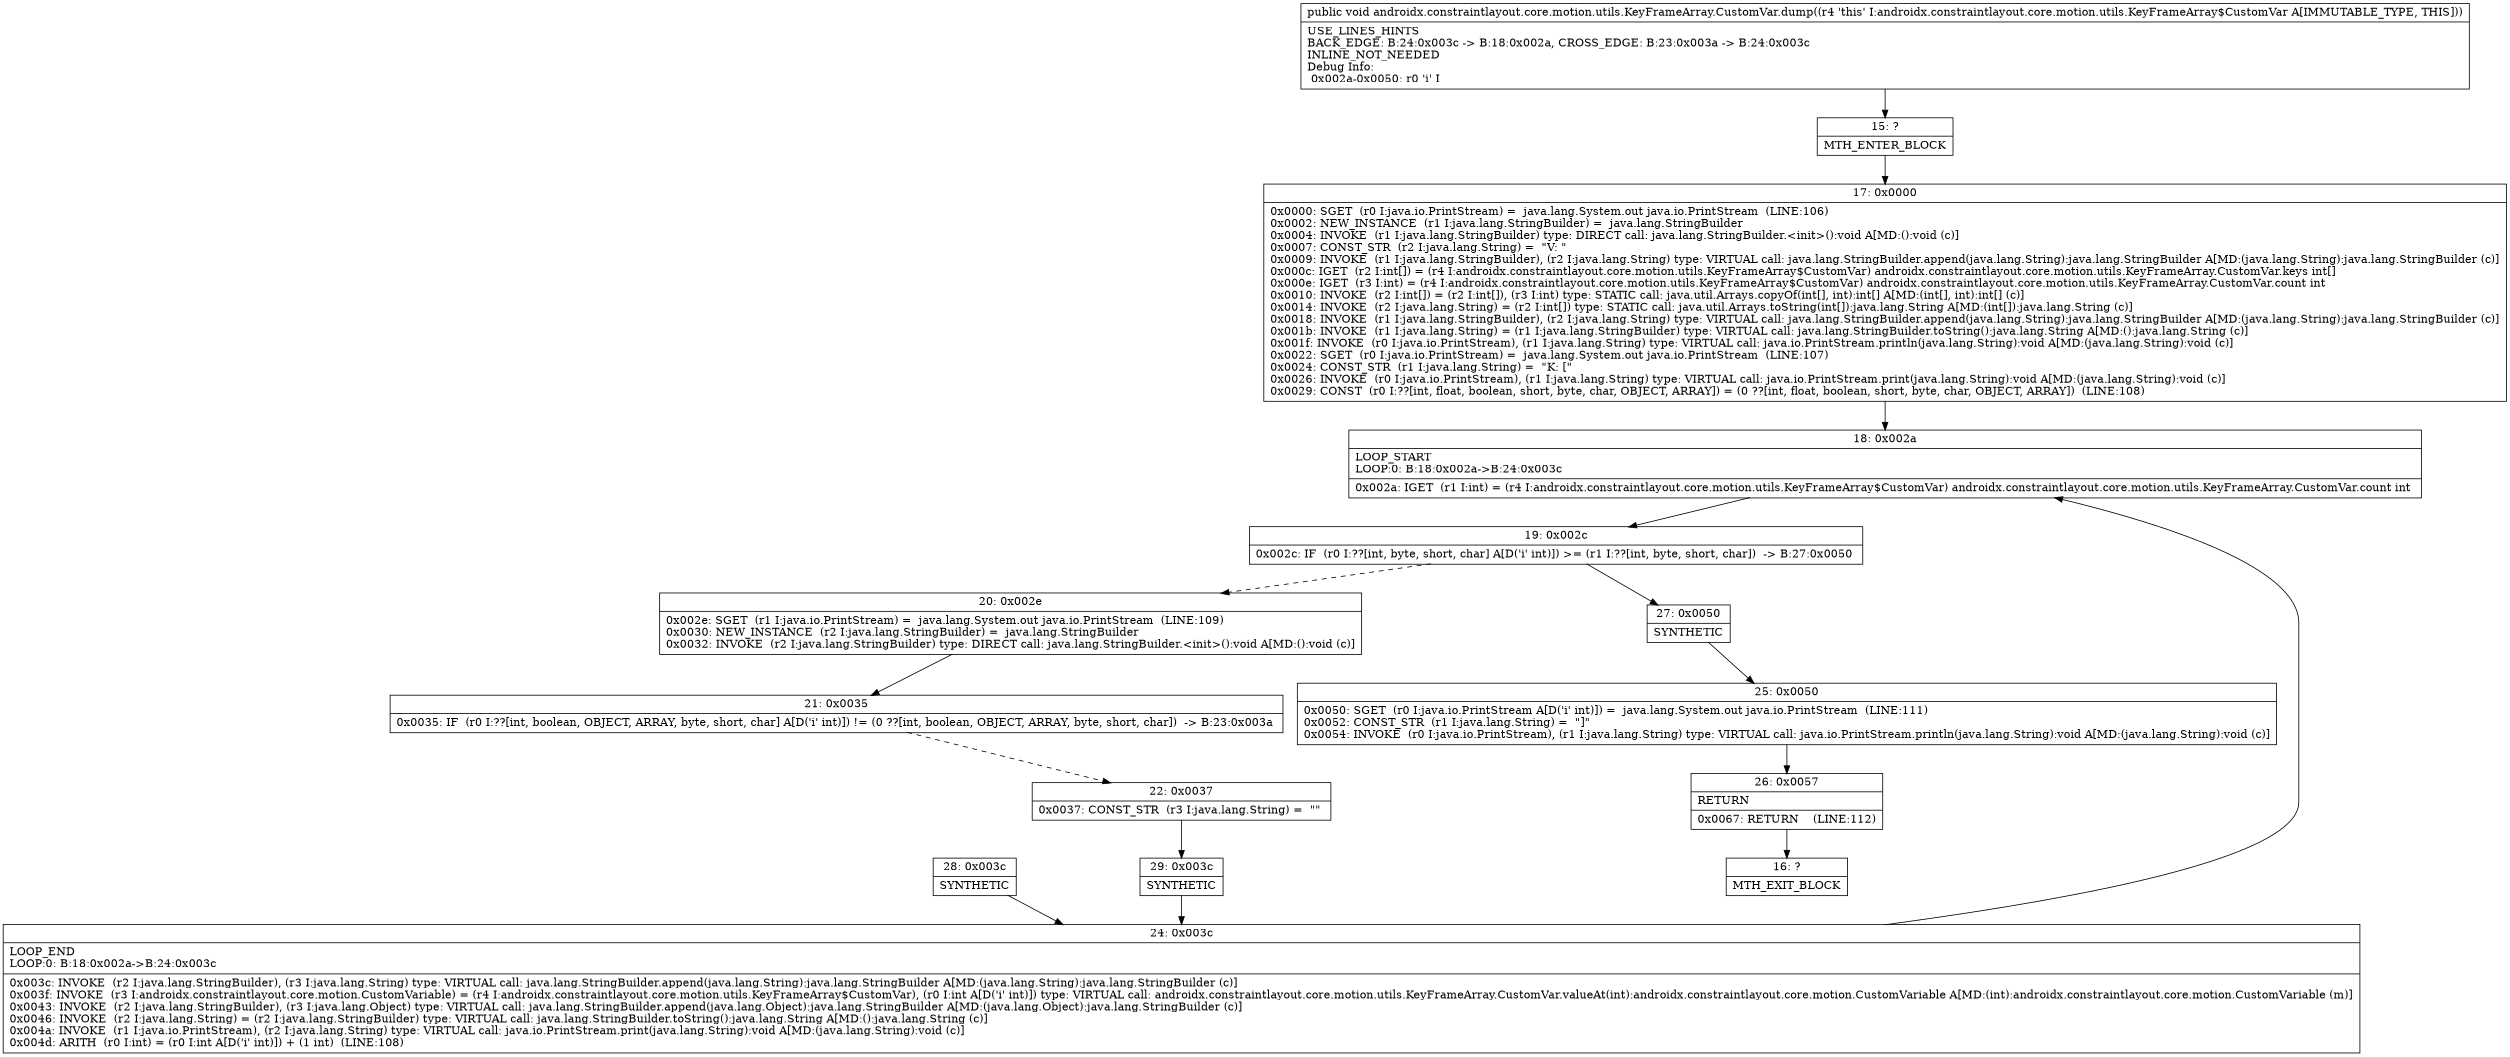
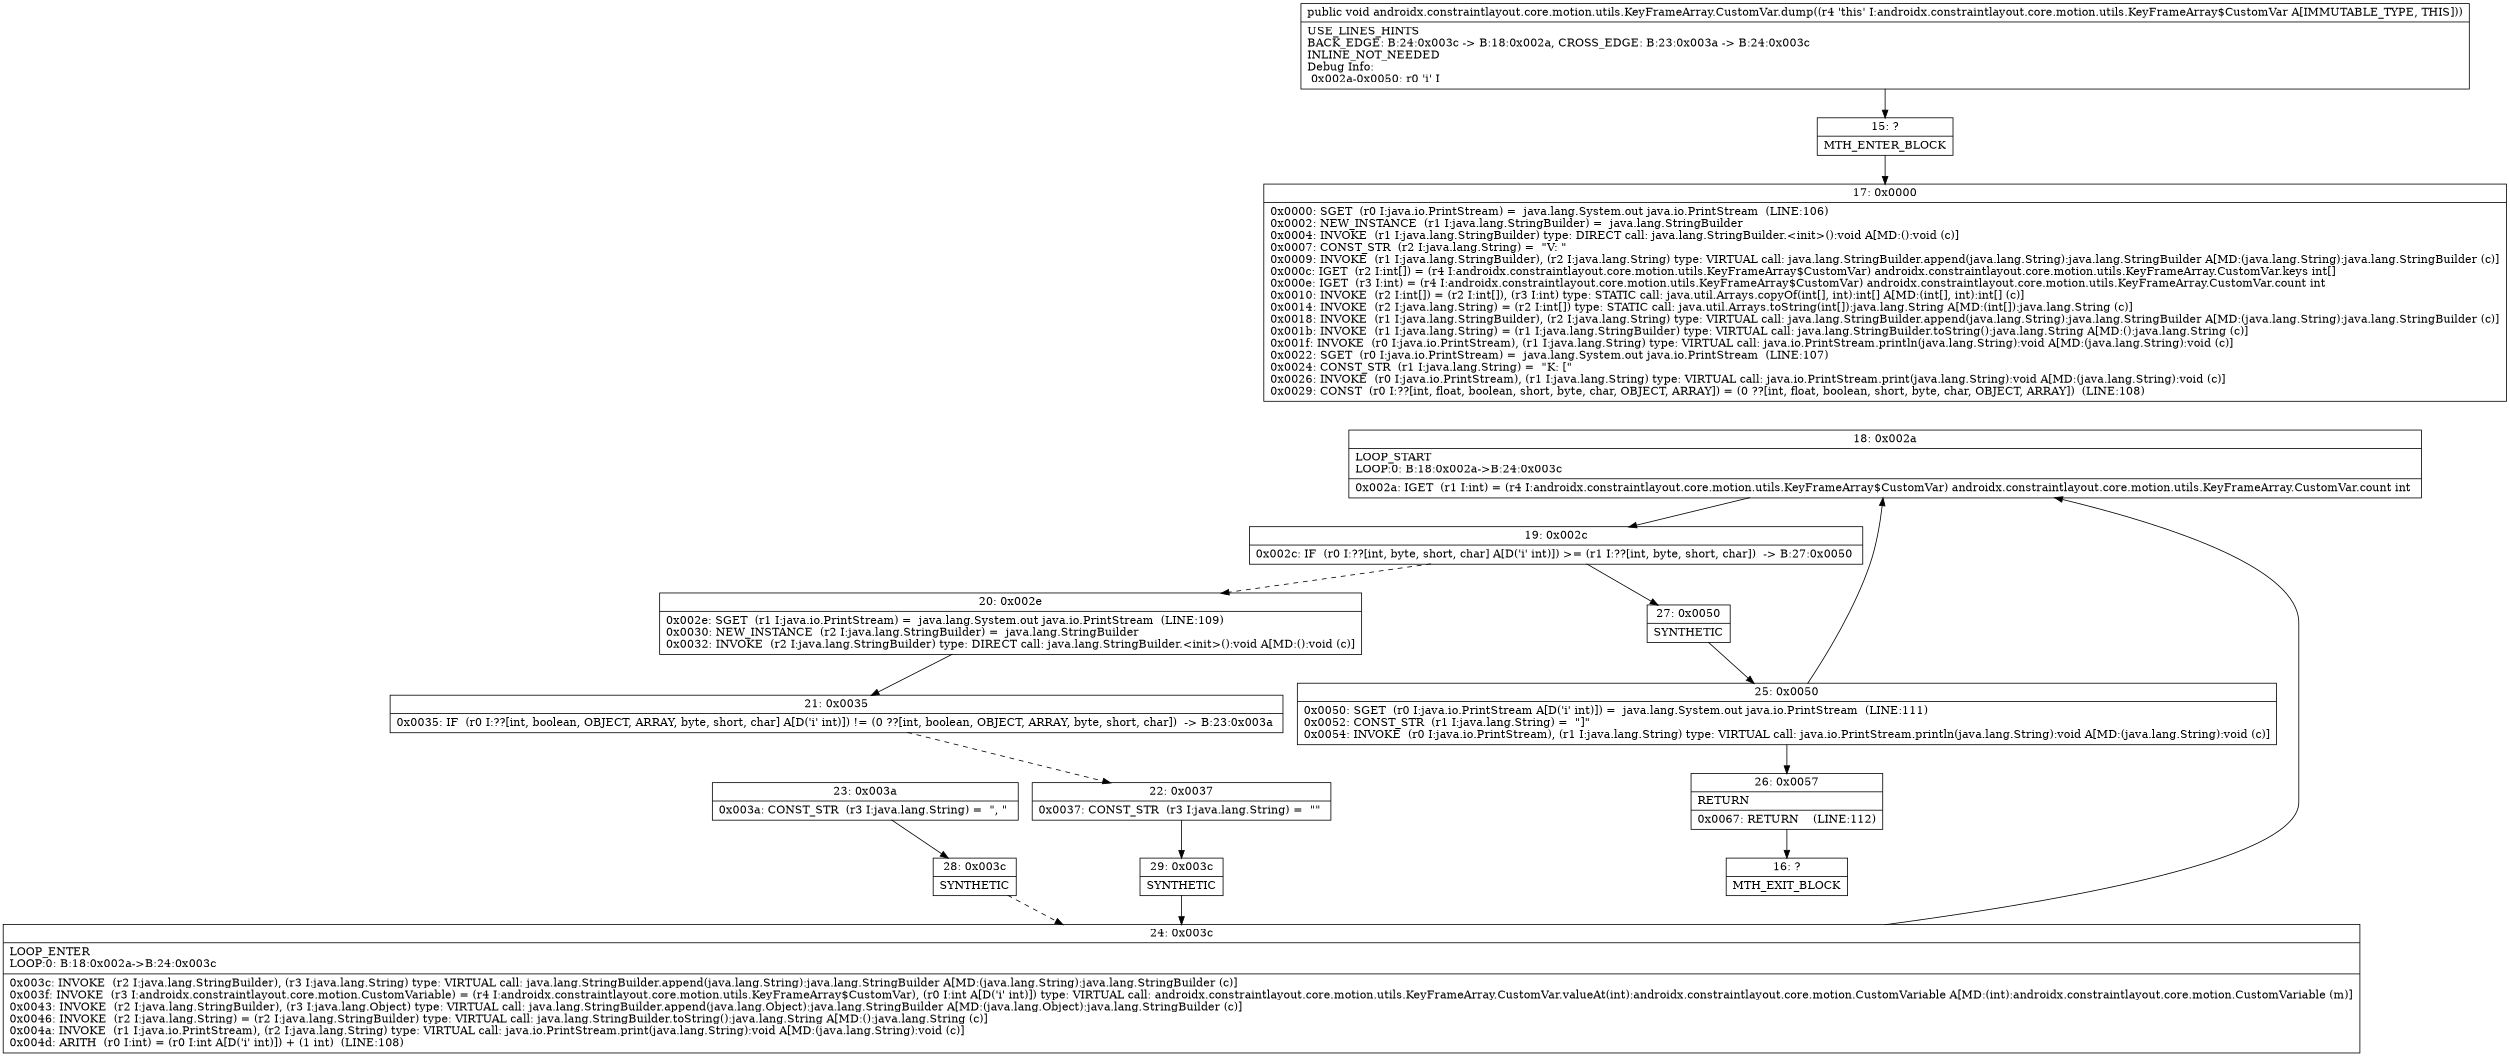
(1885, 412) -> (1856, 599)
none -> (865, 801)
(1032, 908) -> (1032, 908)
(42, 952) -> (50, 952)
